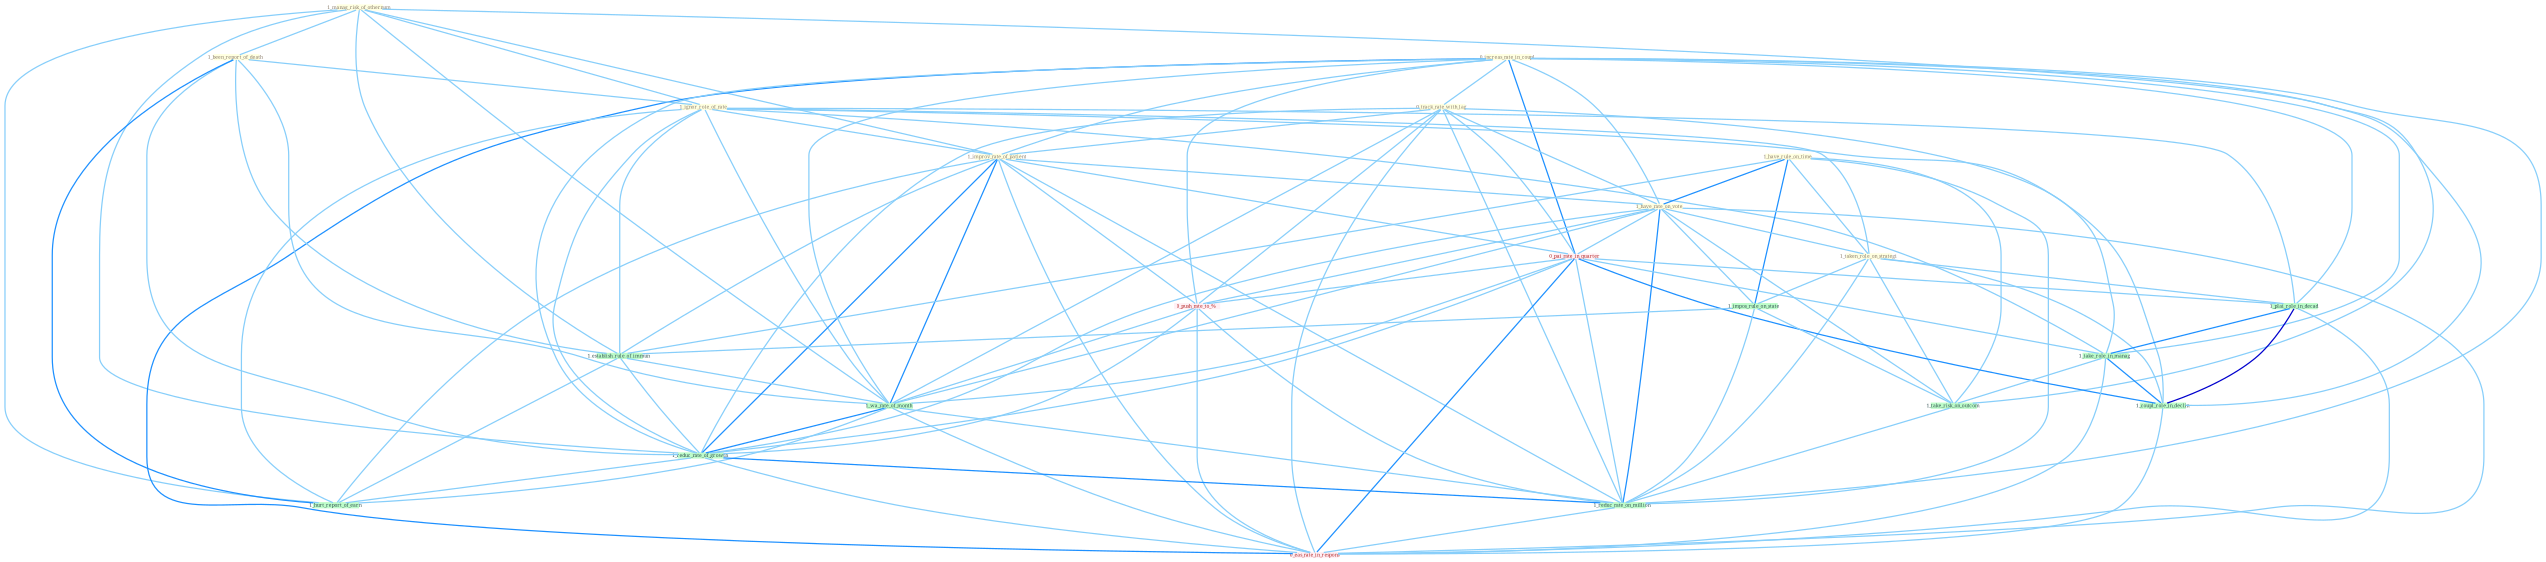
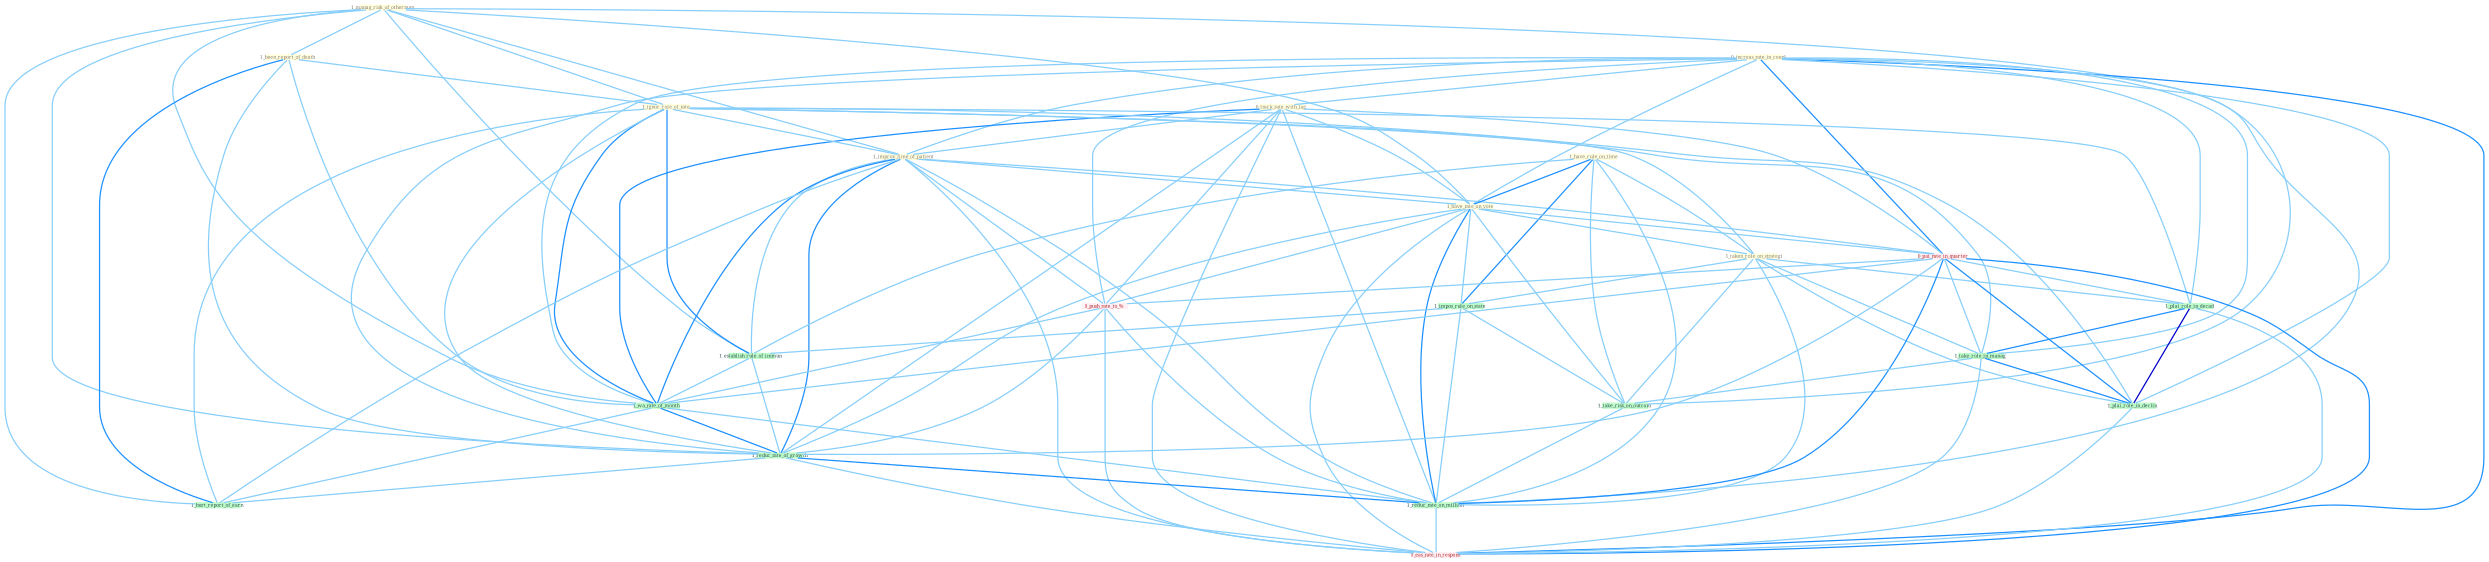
(1852, 140) -> (1862, 304)
(998, 157) -> (903, 157)
(621, 200) -> (667, 235)
(1180, 249) -> (809, 145)
(792, 270) -> (561, 261)
(355, 277) -> none
(1294, 301) -> (955, 51)
(1599, 381) -> (1797, 460)
(2163, 406) -> (2133, 406)
(478, 430) -> none
(1096, 495) -> none
